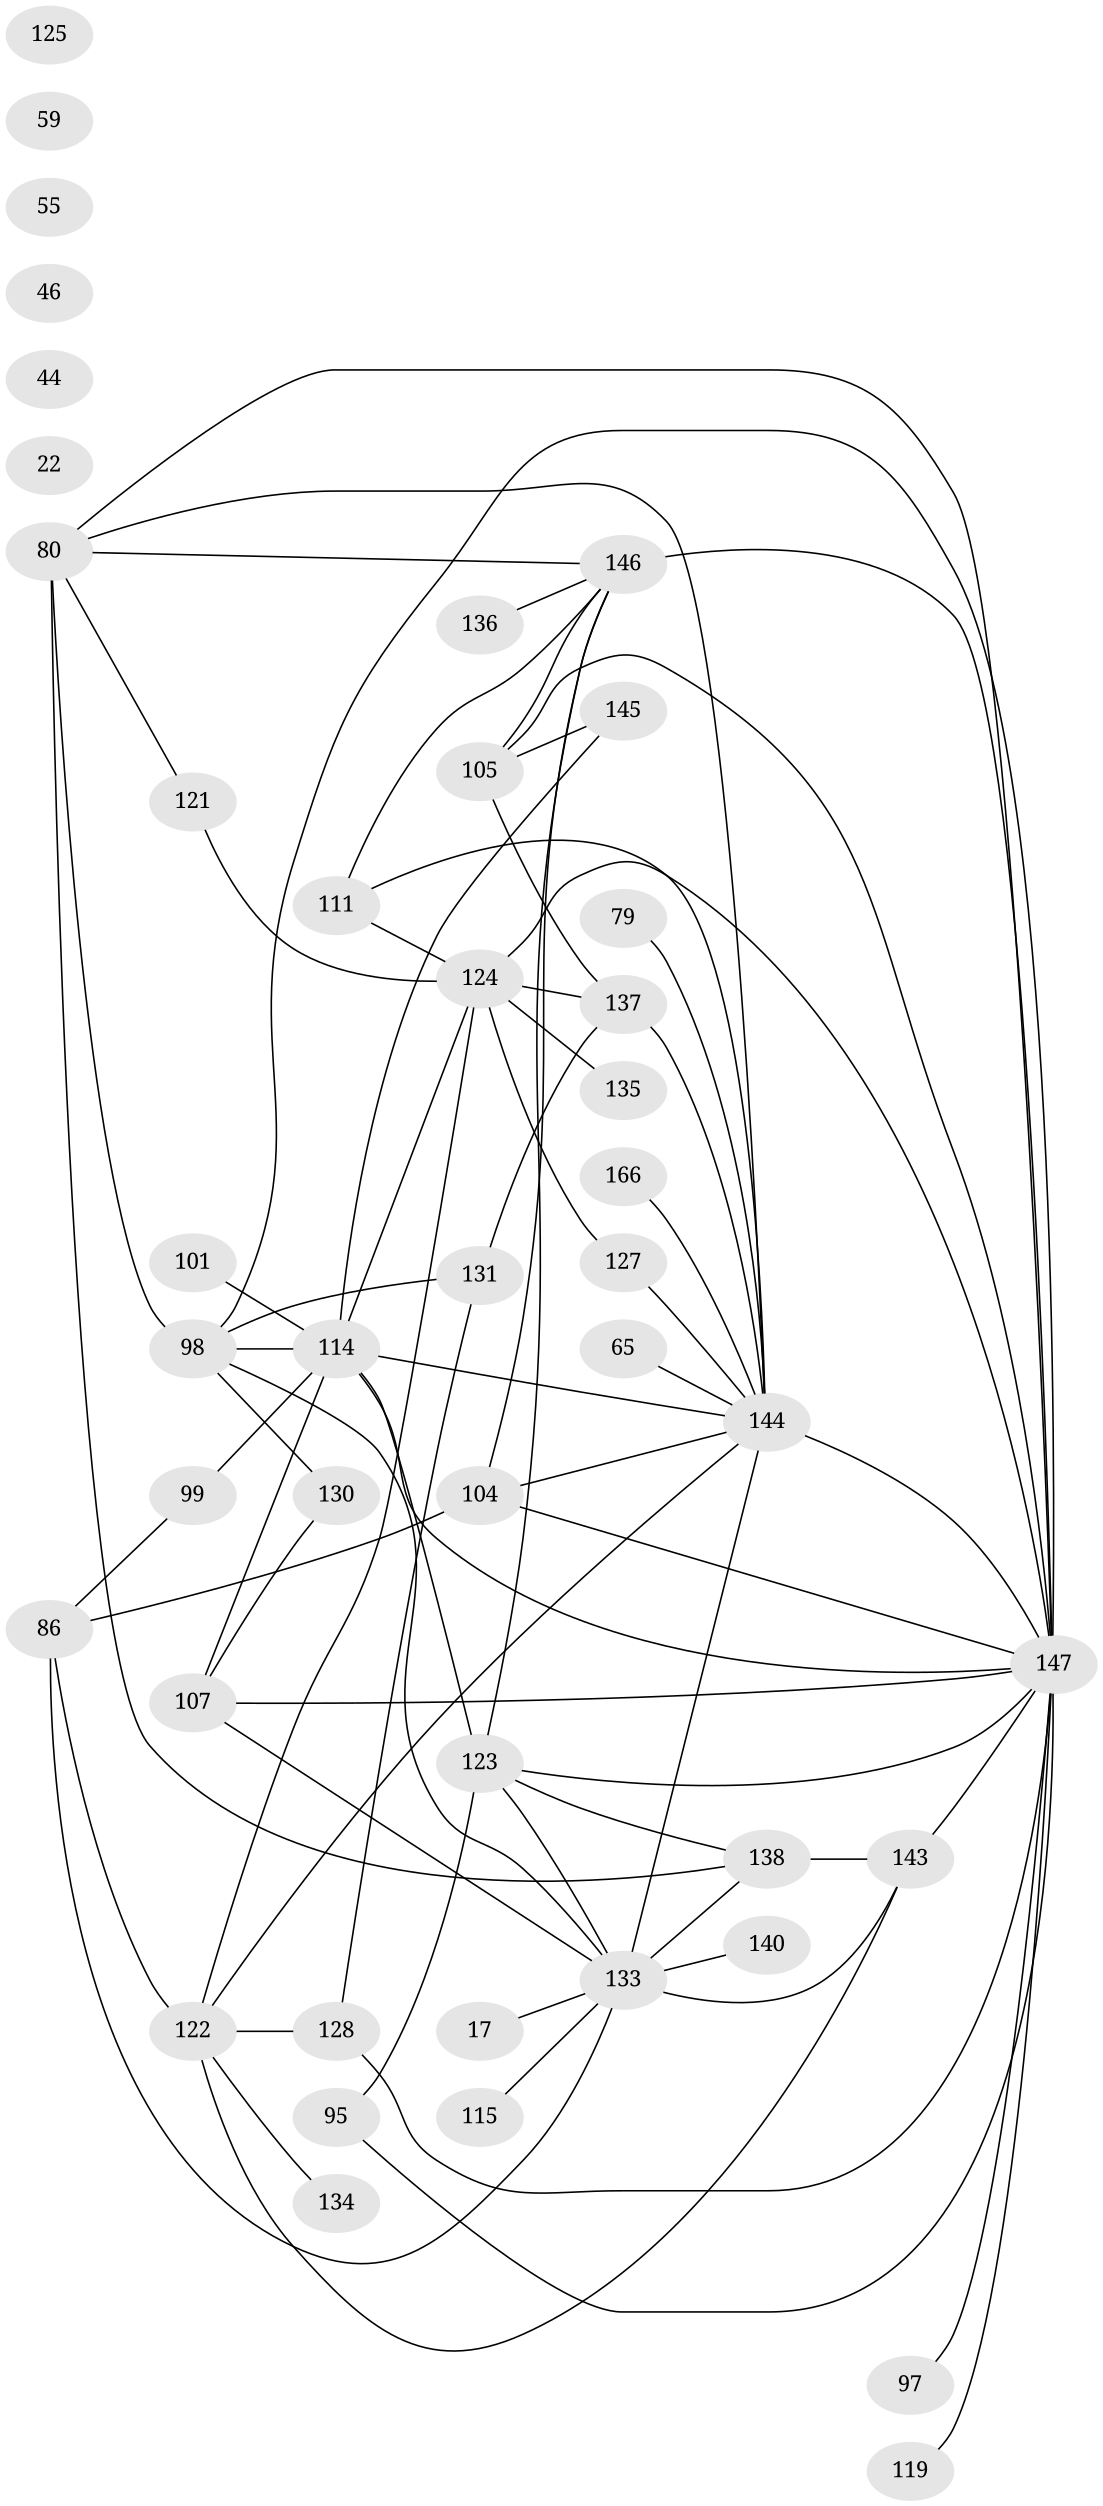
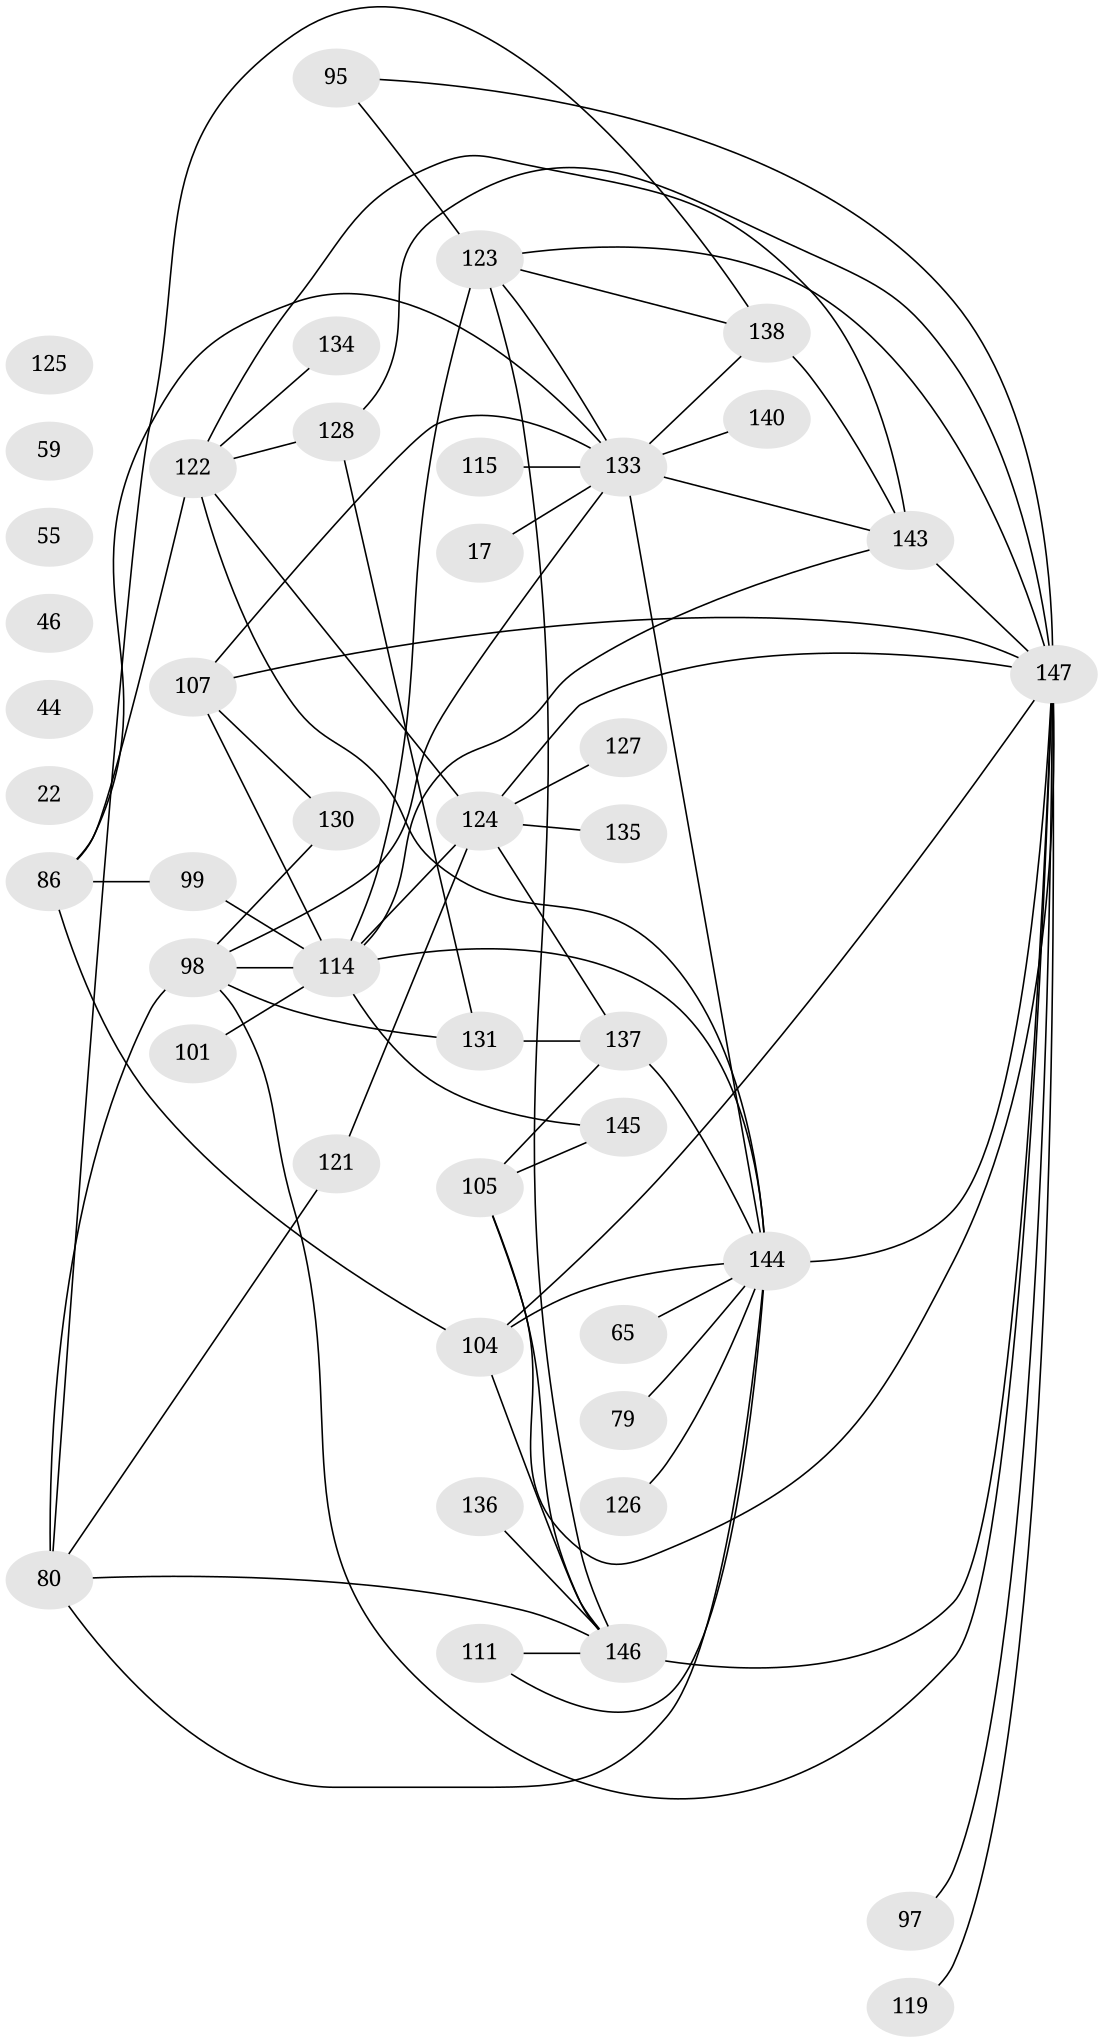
(976, 576) -> none
(408, 942) -> none
(623, 1177) -> (623, 1507)
(698, 1341) -> none
(621, 1633) -> (559, 686)
